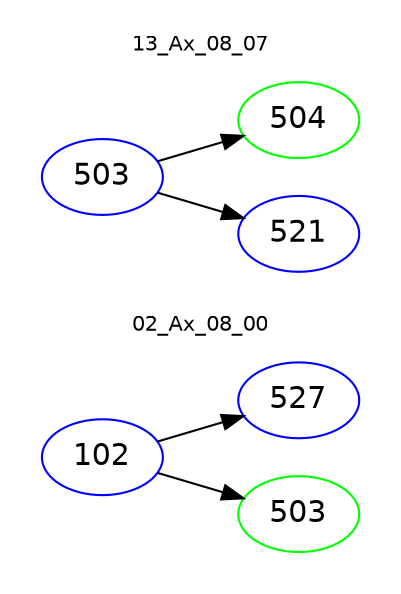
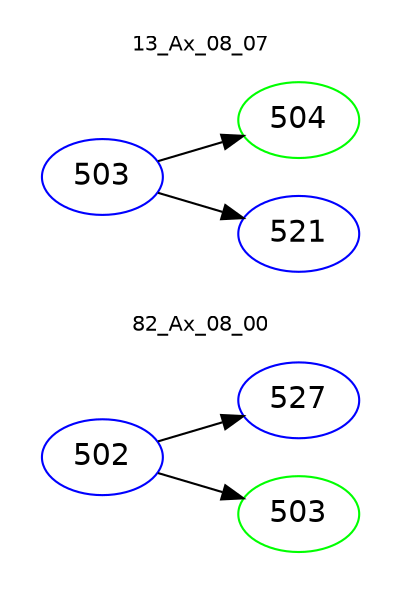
(201, 326) -> (201, 326)
(102, 457) -> (102, 457)
